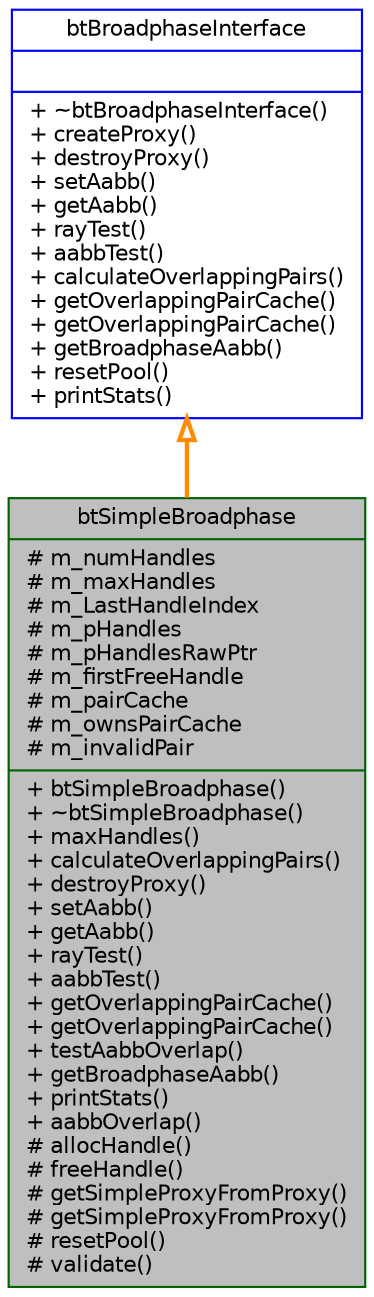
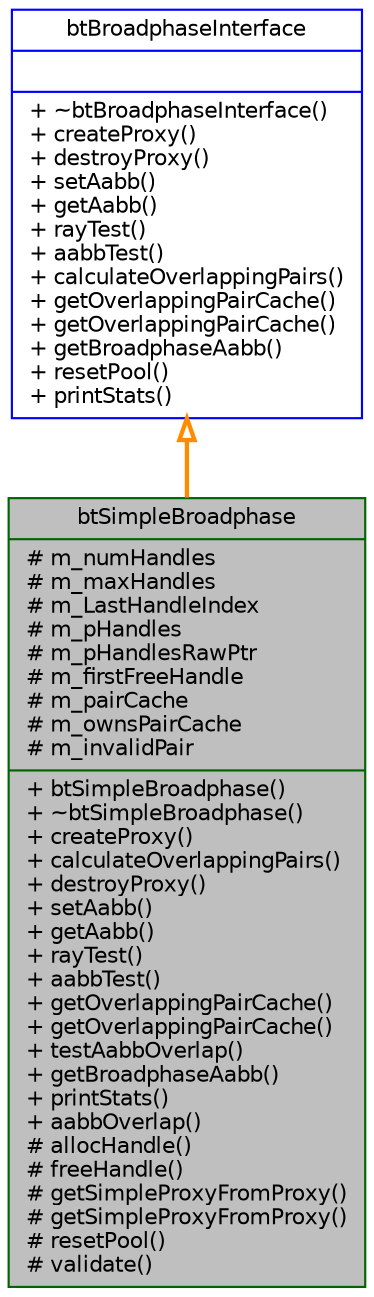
(113, 837) -> (110, 837)
